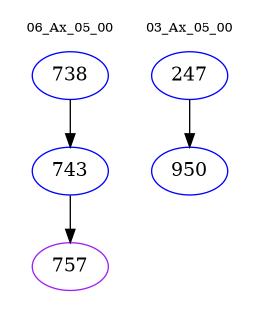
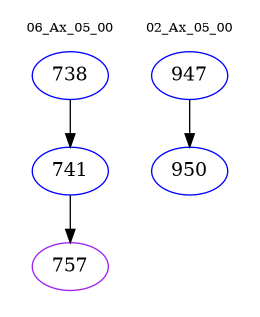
(190, 29) -> (190, 29)
(190, 76) -> (190, 76)
(70, 171) -> (70, 171)
